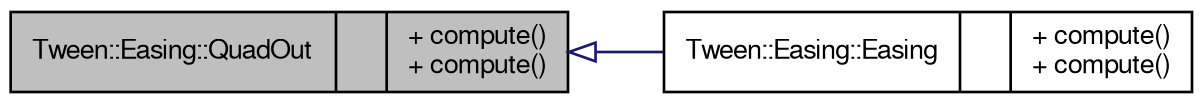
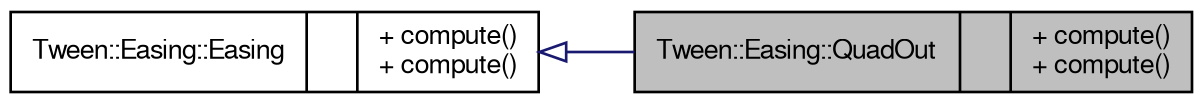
(630, 52) -> (601, 52)
